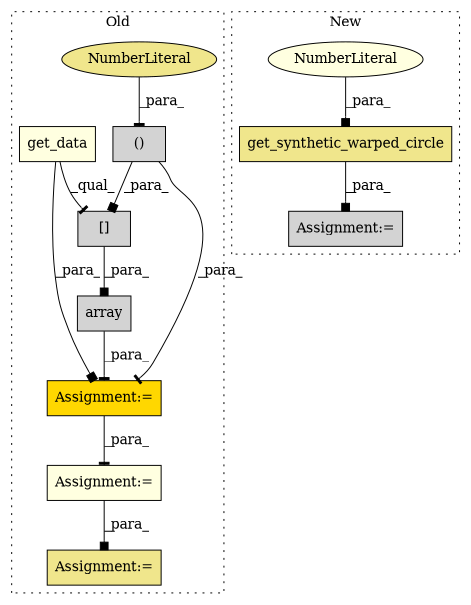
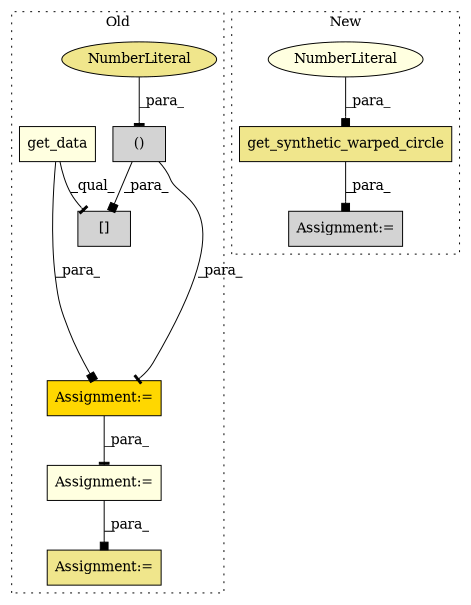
(104, 314) -> none
